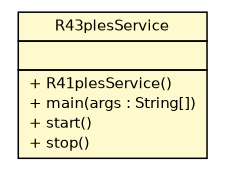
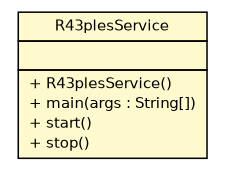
(100, 84) -> (100, 84)
